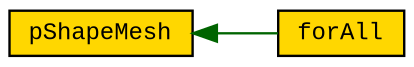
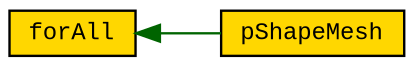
(248, 33) -> (191, 33)
